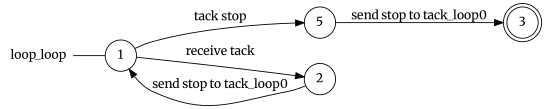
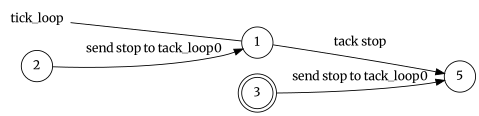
(415, 23) -> (357, 90)
(38, 56) -> (37, 19)
(216, 66) -> none
